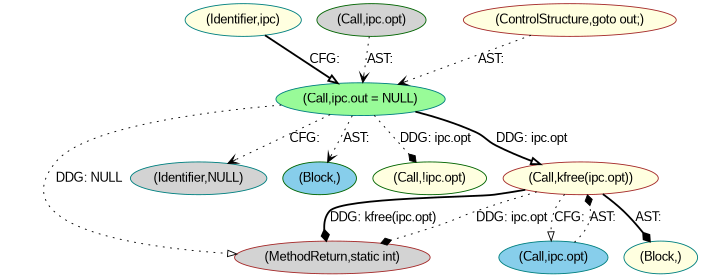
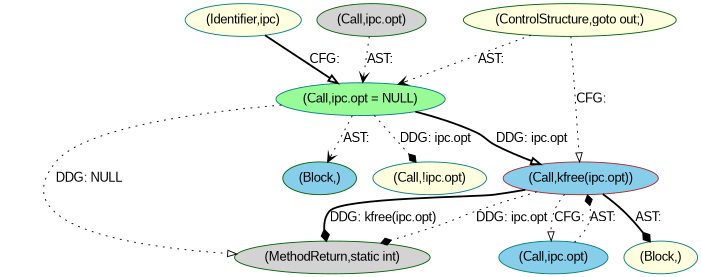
(570, 20) -> (570, 20)
none -> (575, 95)
(361, 99) -> (361, 99)
(199, 178) -> none
(430, 178) -> (430, 178)
(581, 178) -> (581, 178)
(332, 257) -> (332, 257)
